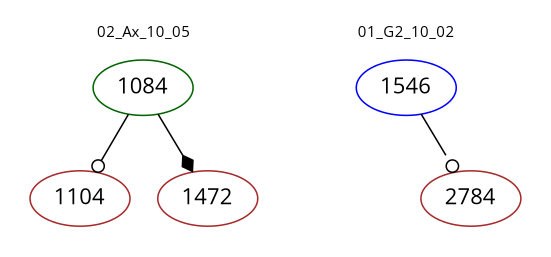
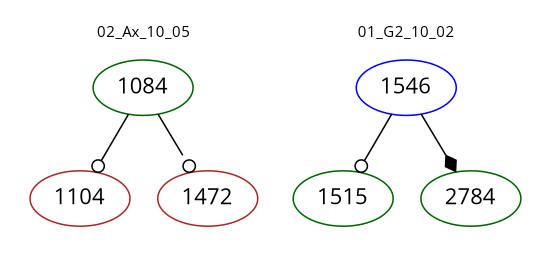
(170, 135) -> (170, 135)
(434, 135) -> (434, 135)
none -> (343, 199)
(471, 199) -> (471, 199)
